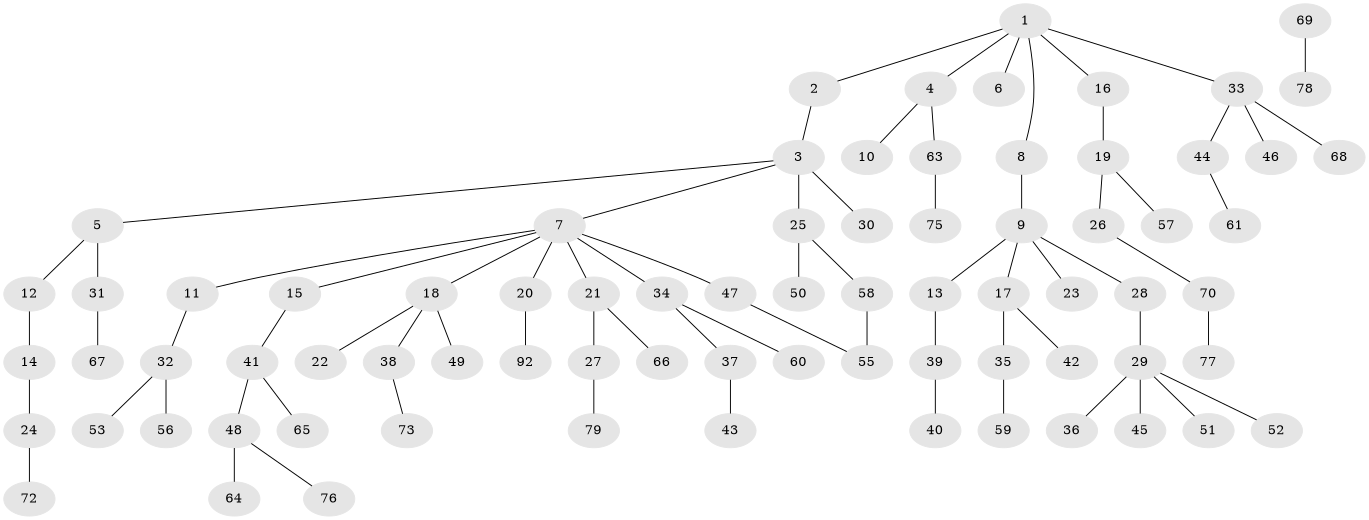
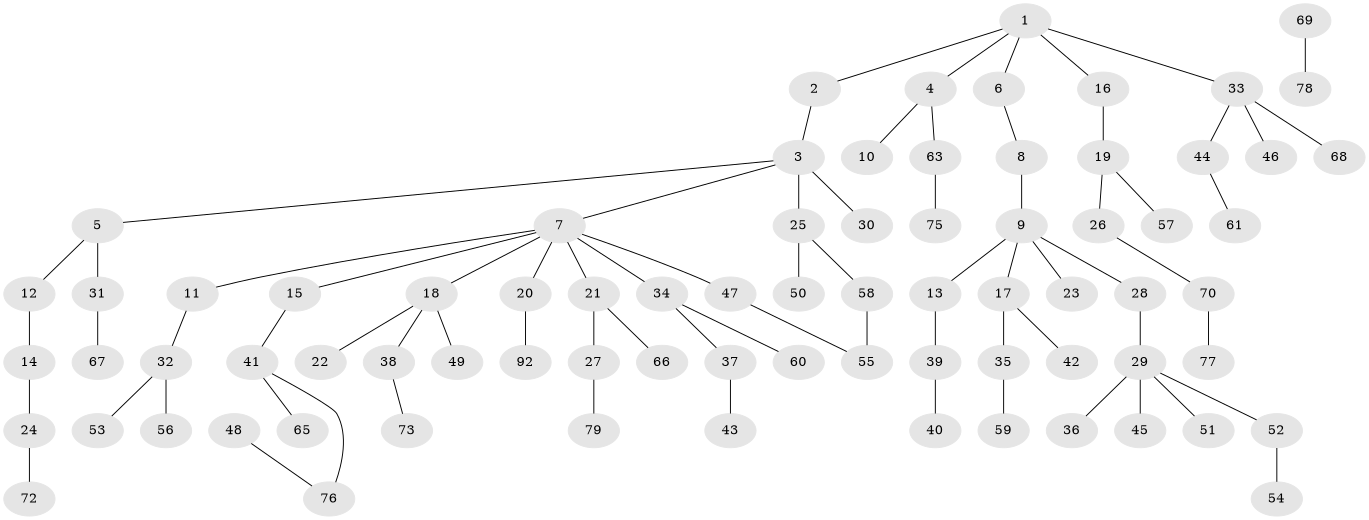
(1034, 89) -> (1010, 123)
(243, 397) -> (335, 412)
(234, 499) -> none
none -> (1277, 499)
